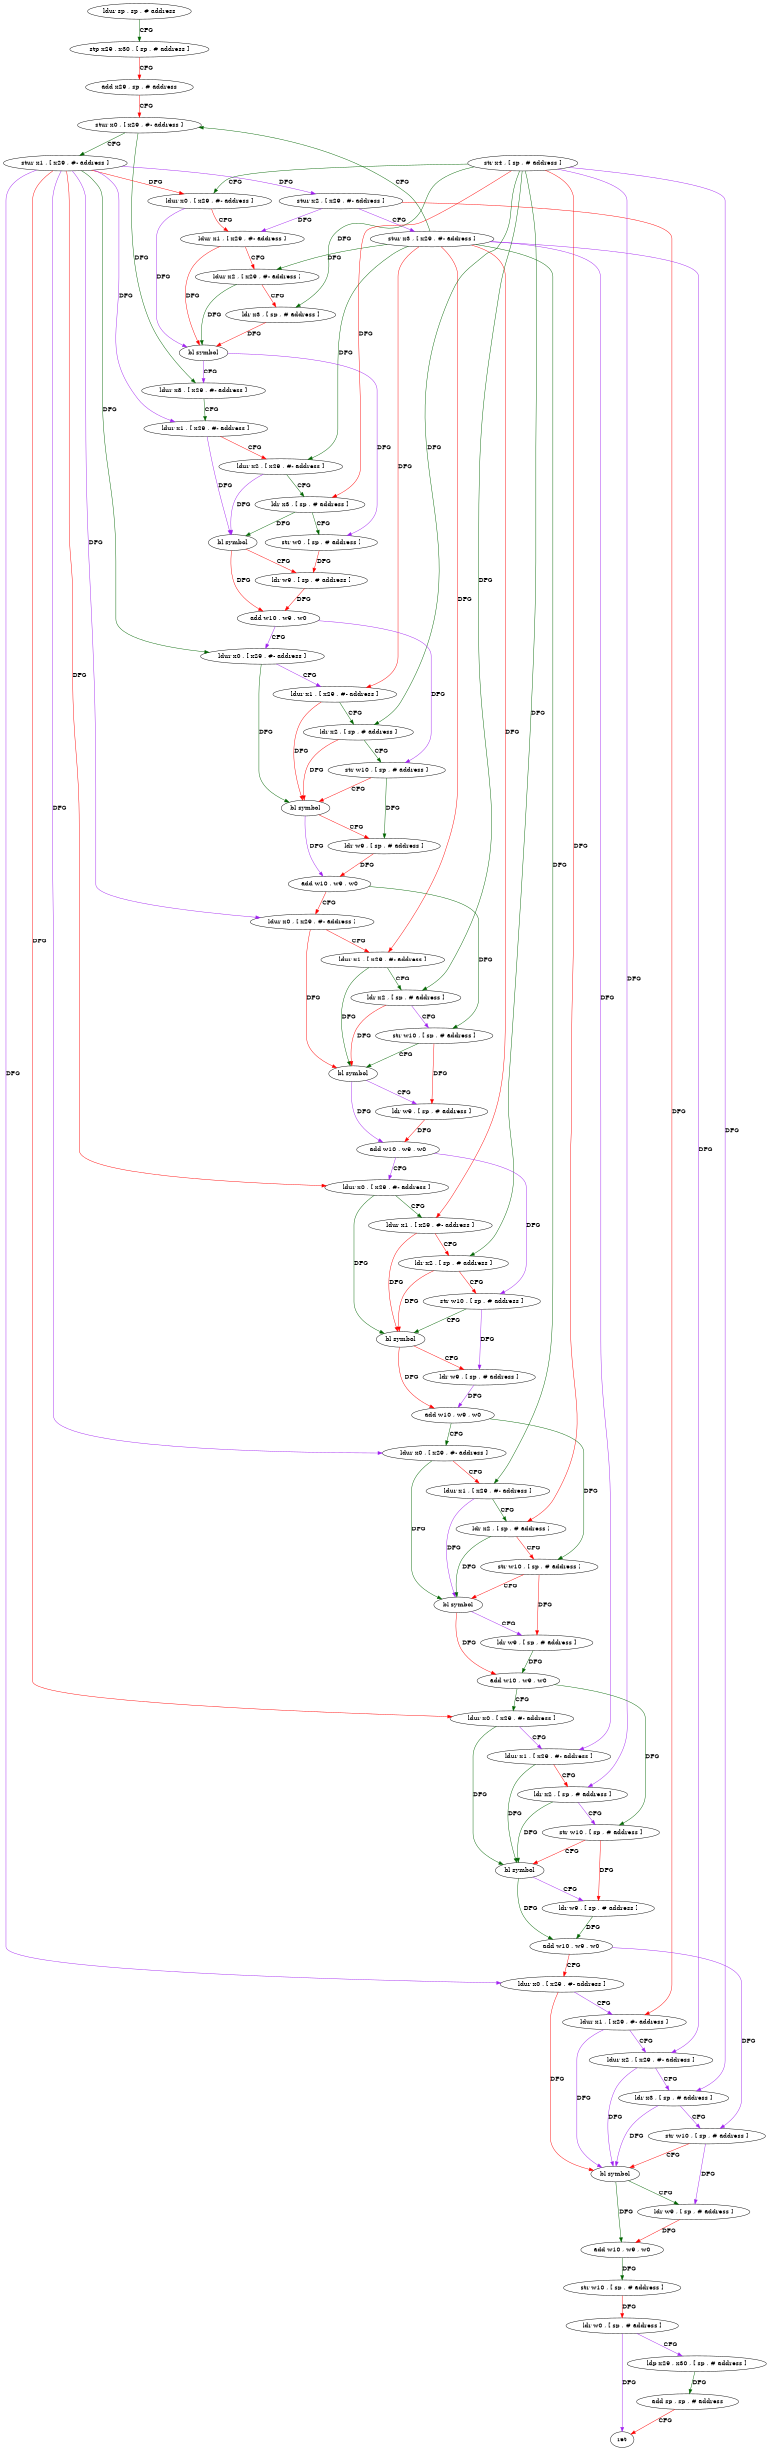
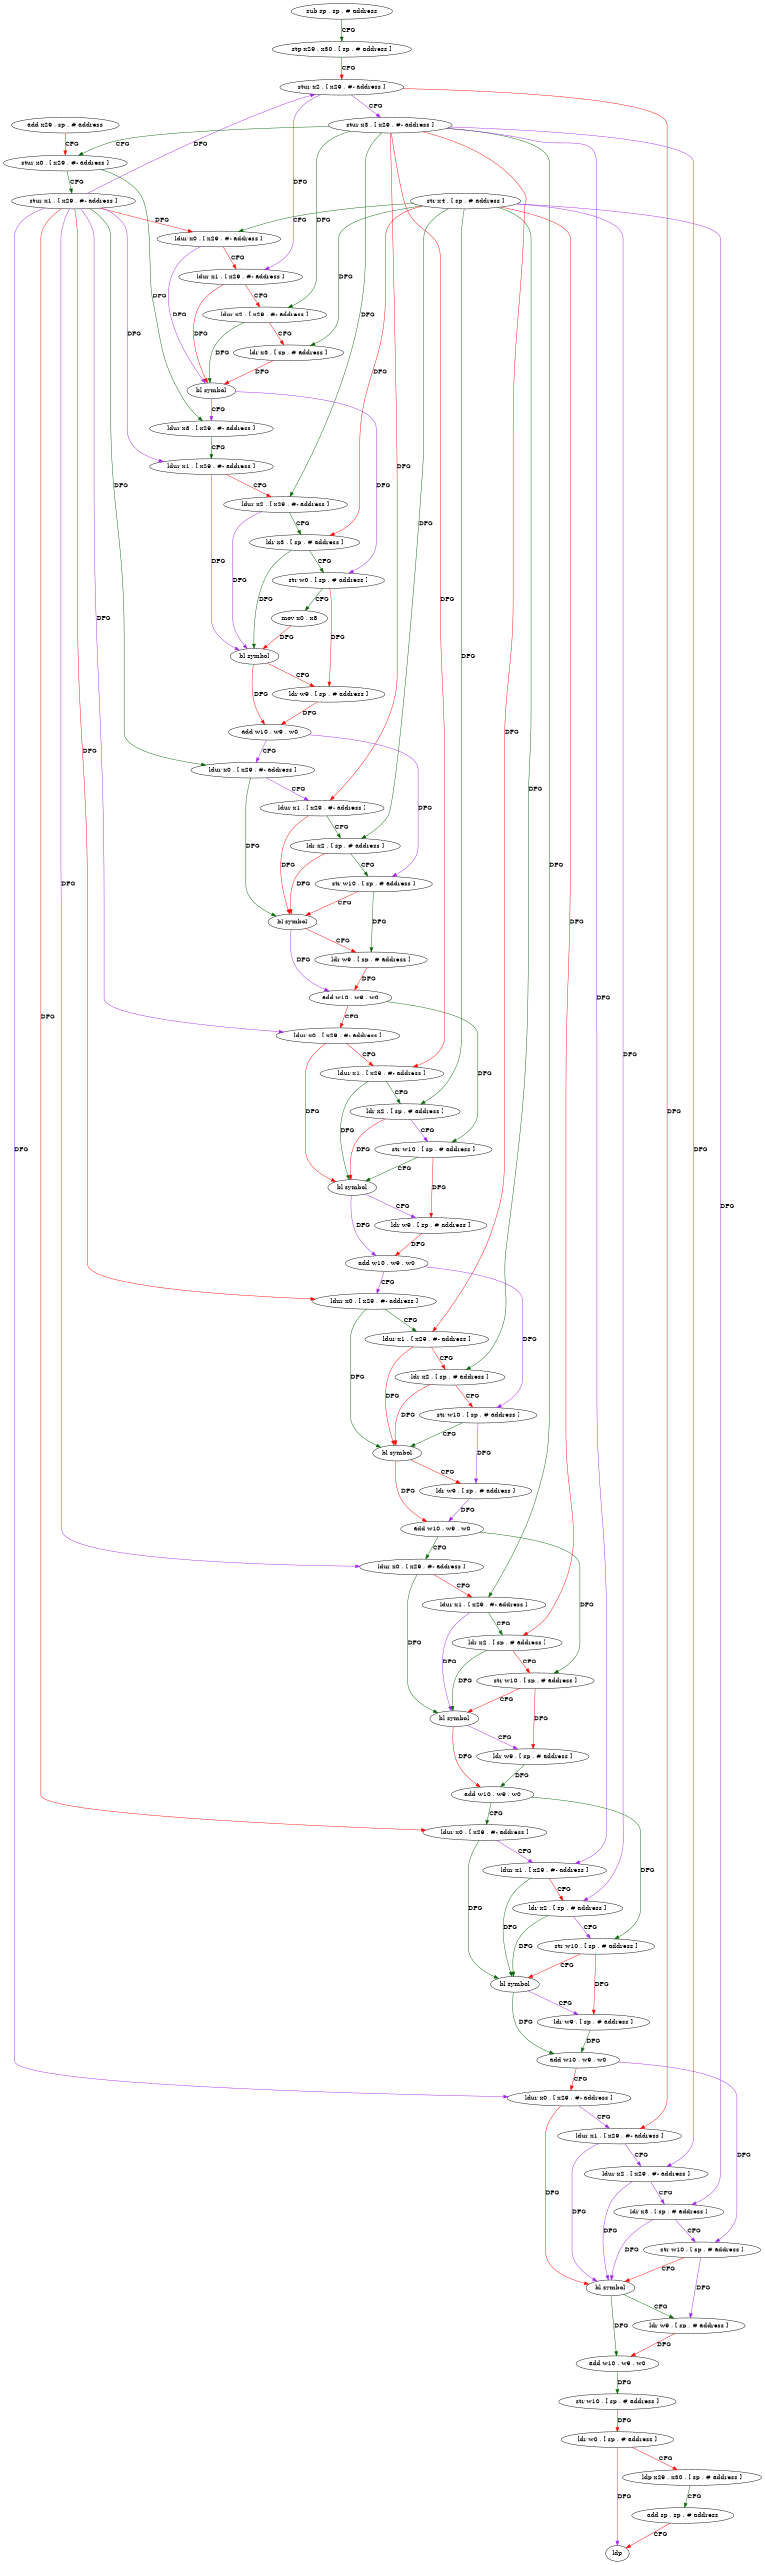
(139, 11) -> (342, 11)
(139, 66) -> (342, 66)
none -> (299, 618)
(657, 2344) -> (653, 2458)
(700, 2383) -> (695, 2497)
(622, 2440) -> (617, 2553)
